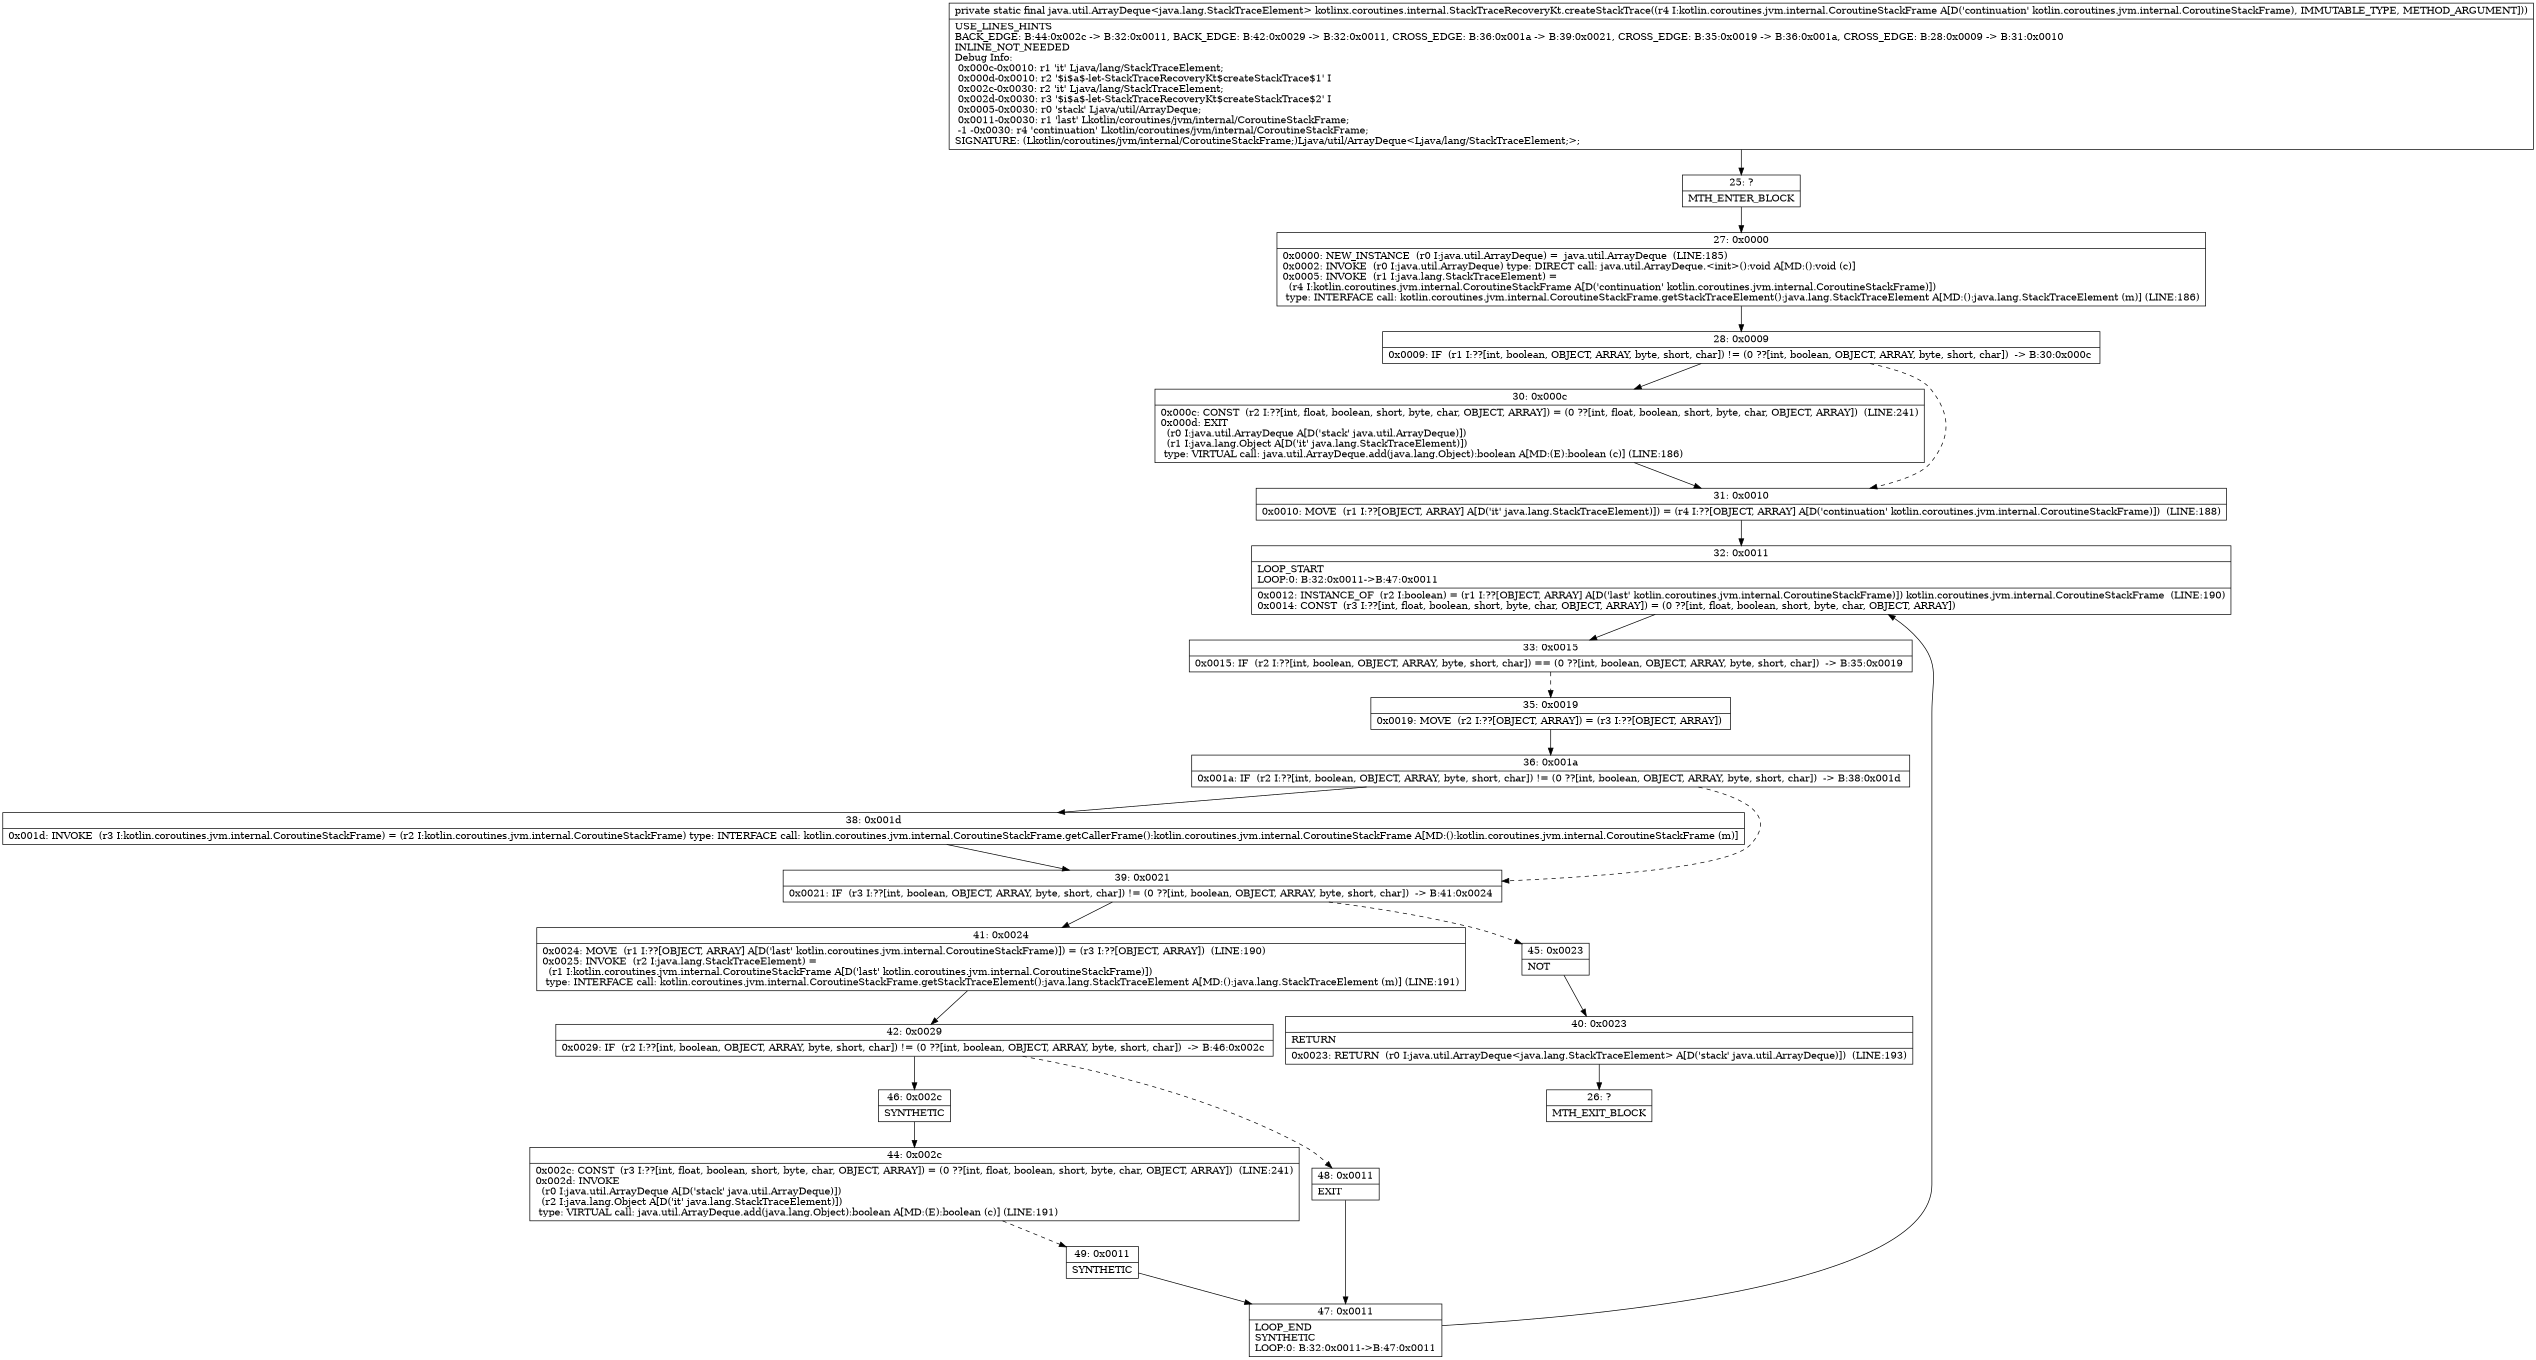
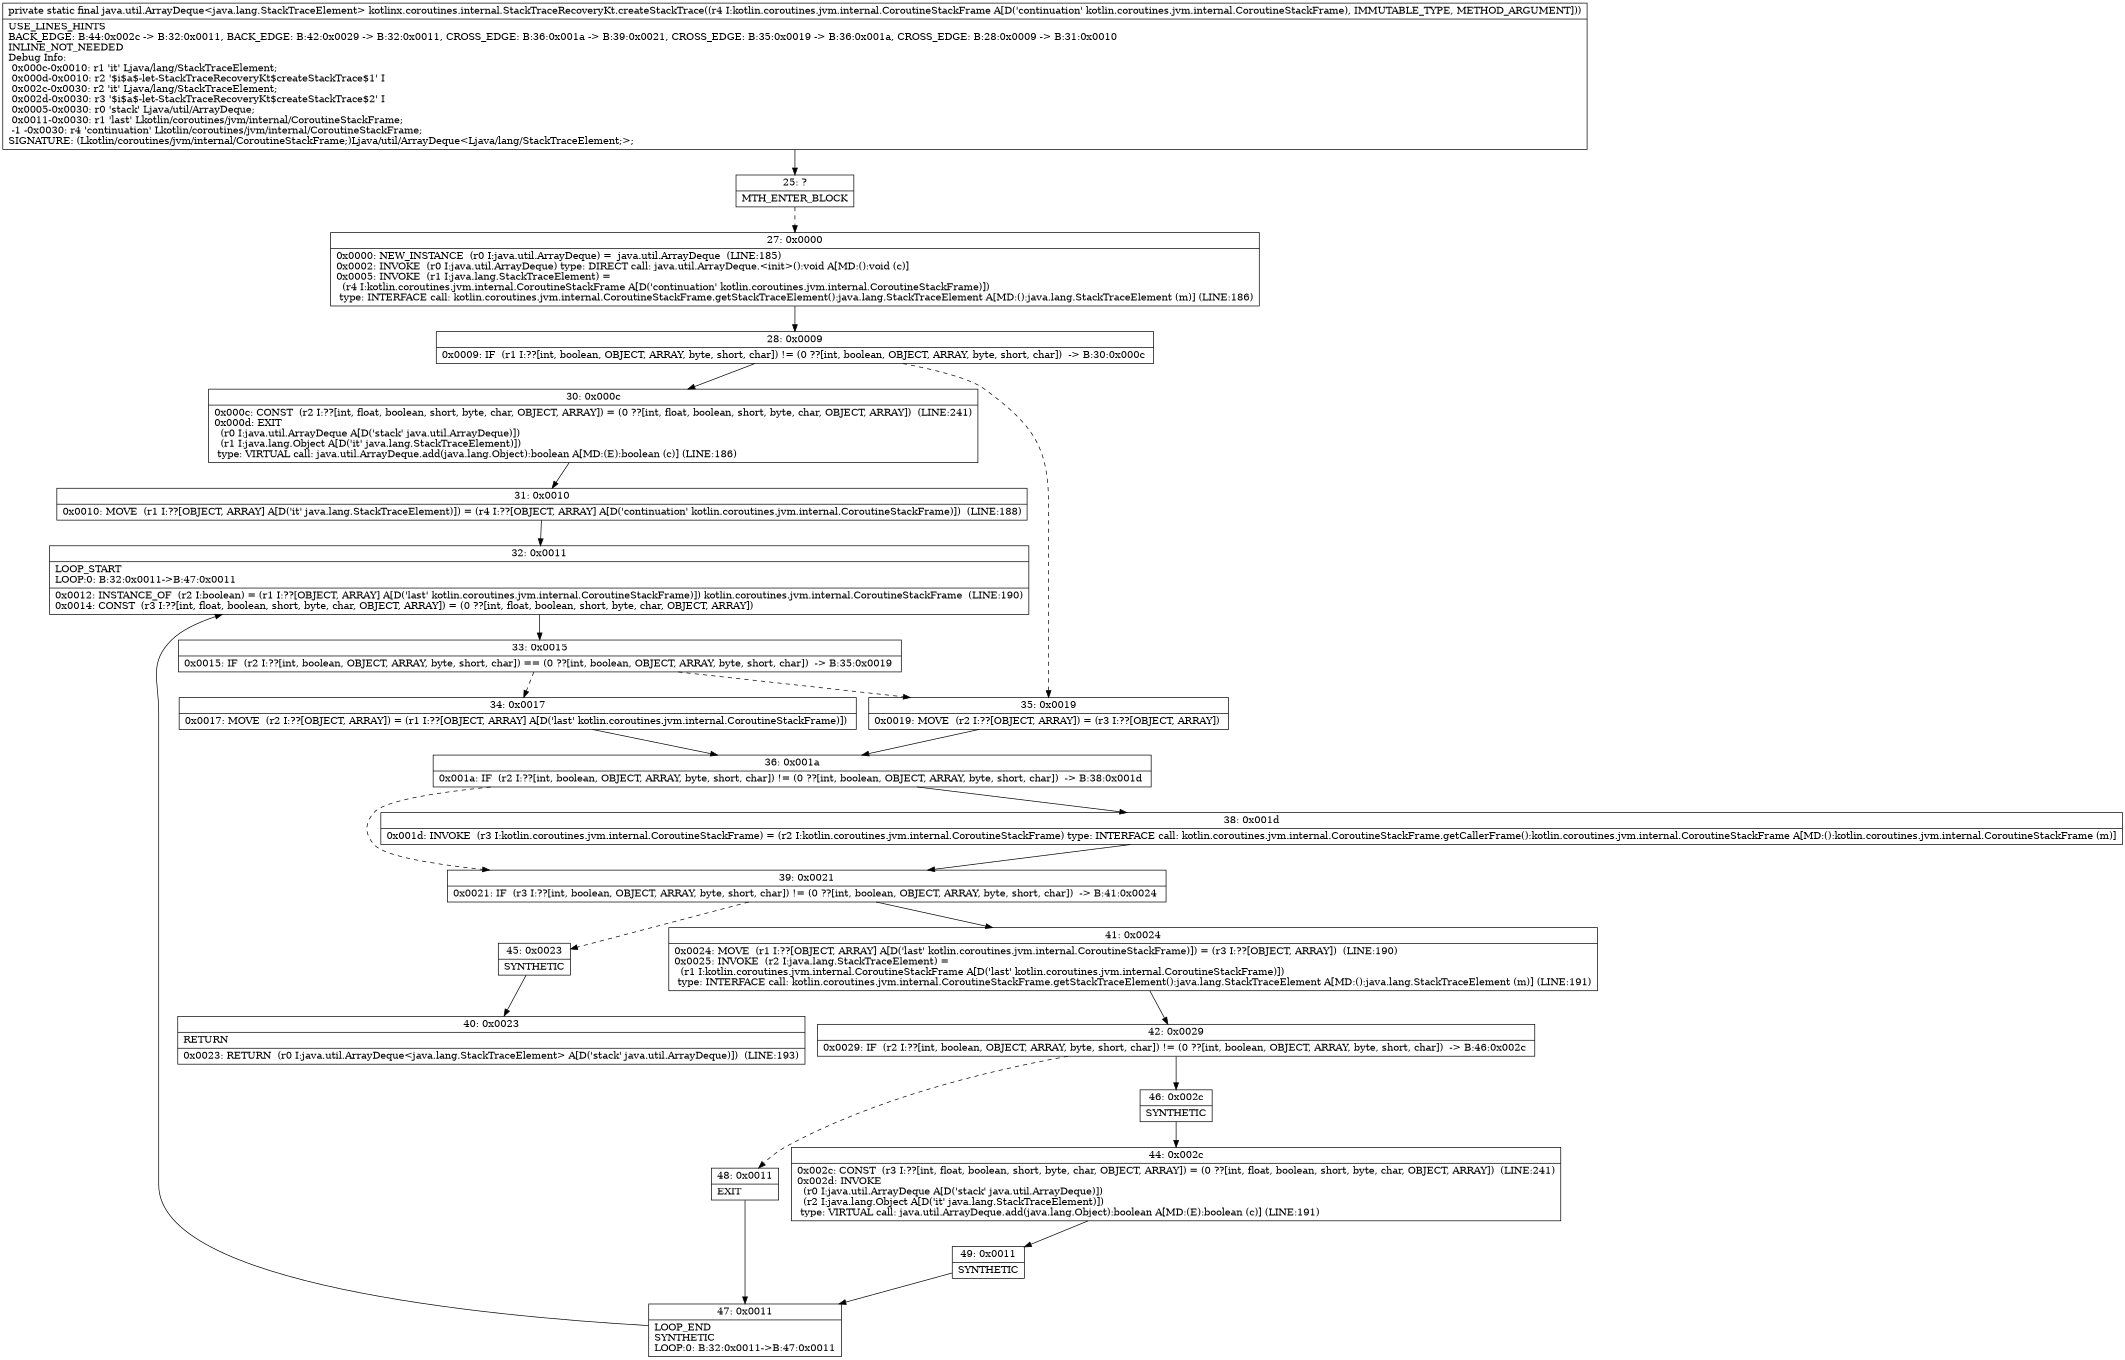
(1741, 216) -> (795, 216)
(1946, 422) -> (1048, 485)
none -> (518, 714)
(1539, 967) -> (534, 967)
(1599, 1106) -> none
(1031, 1233) -> (1059, 1233)
